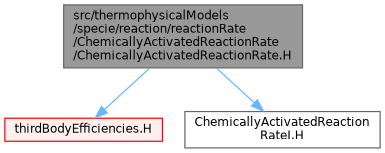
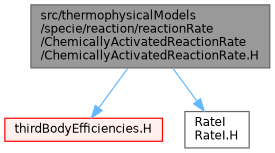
(283, 130) -> (217, 130)
